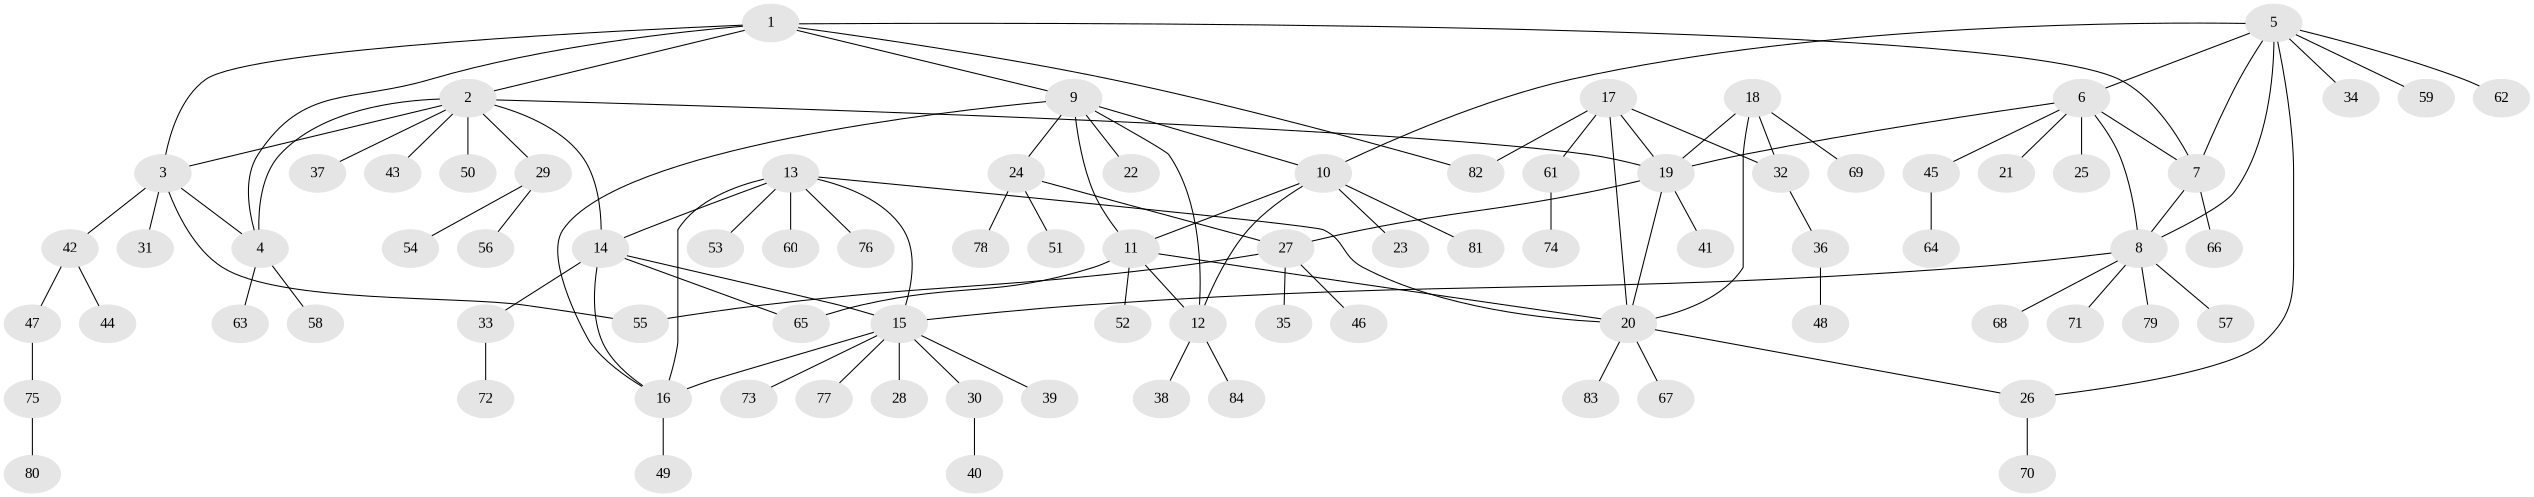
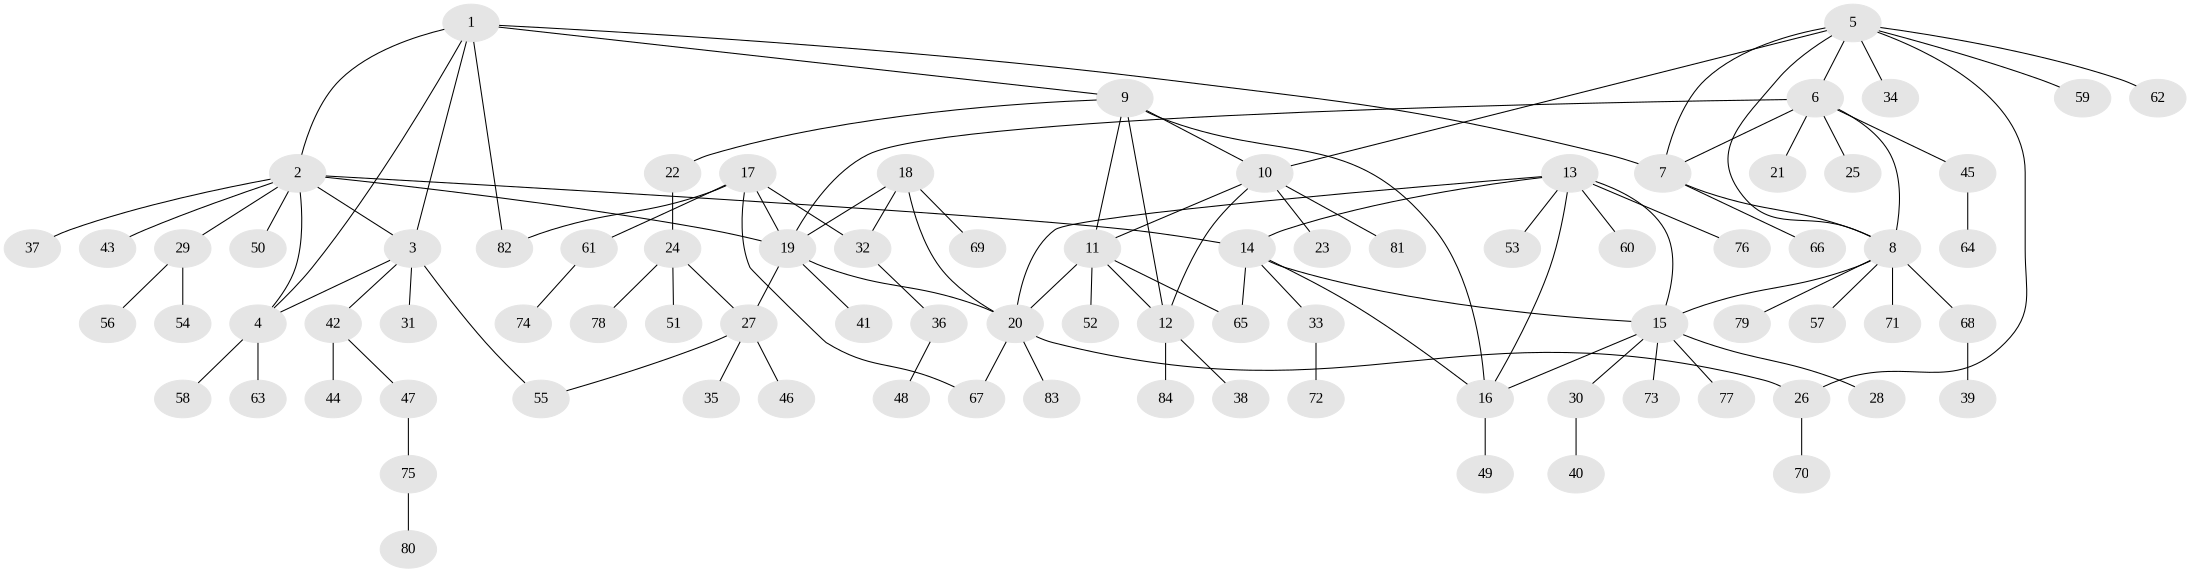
(1045, 136) -> (673, 217)
(1618, 211) -> (809, 327)
(974, 361) -> (1968, 360)
